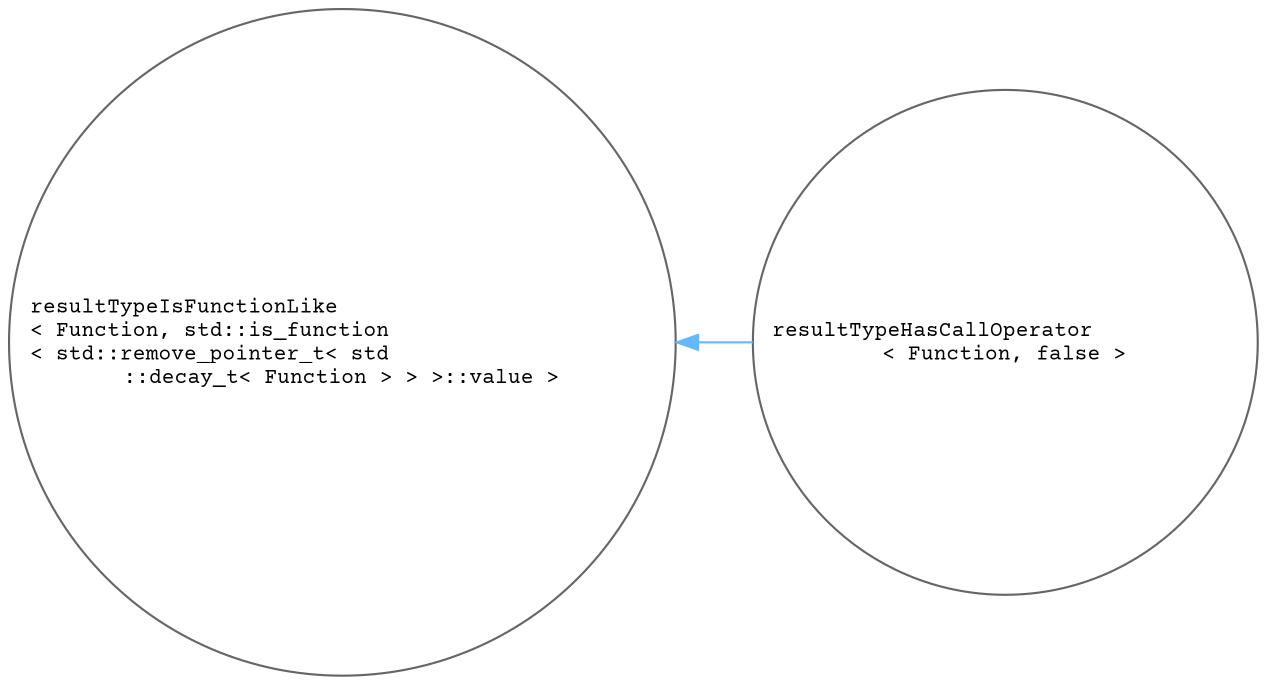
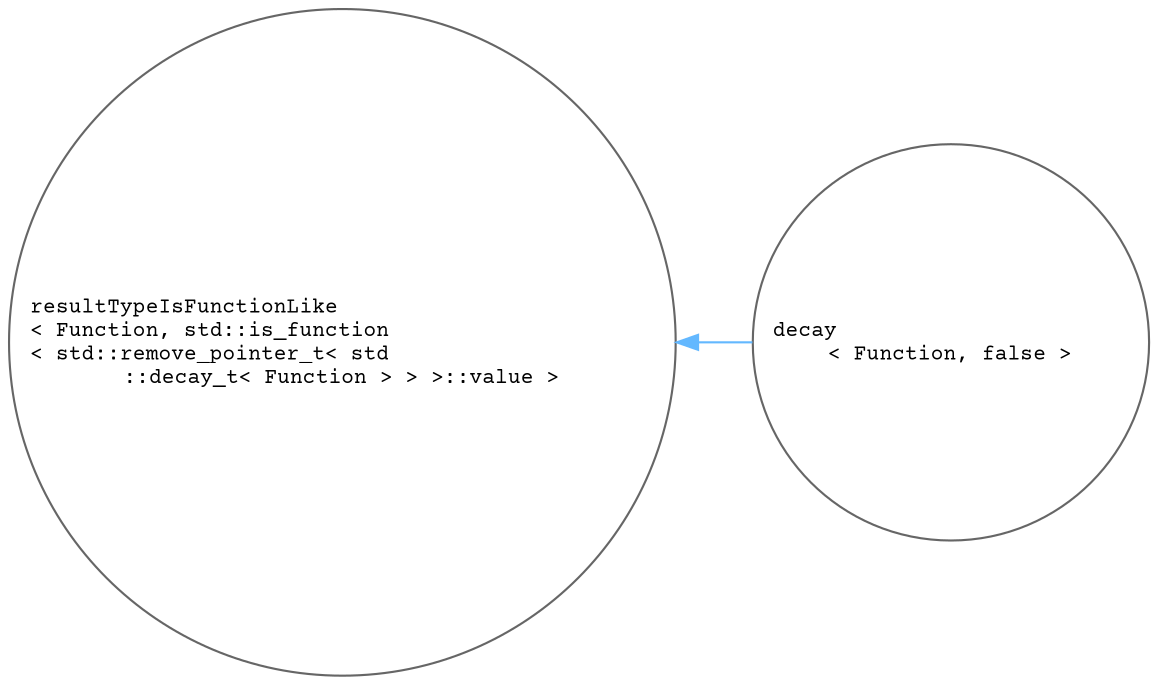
(1005, 342) -> (951, 342)
